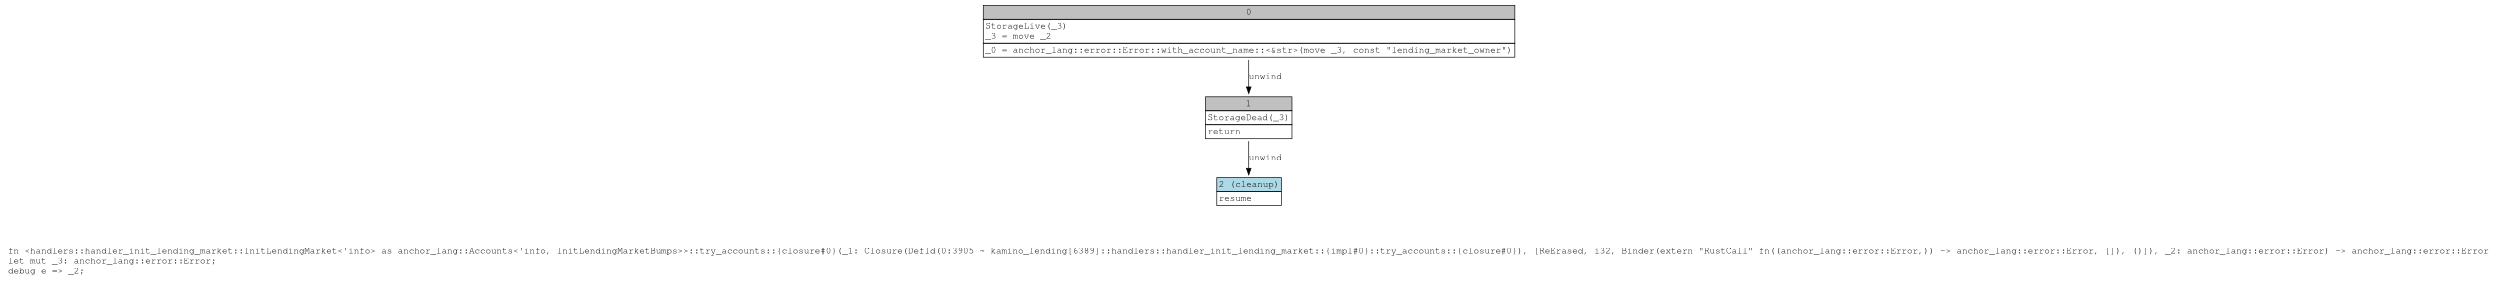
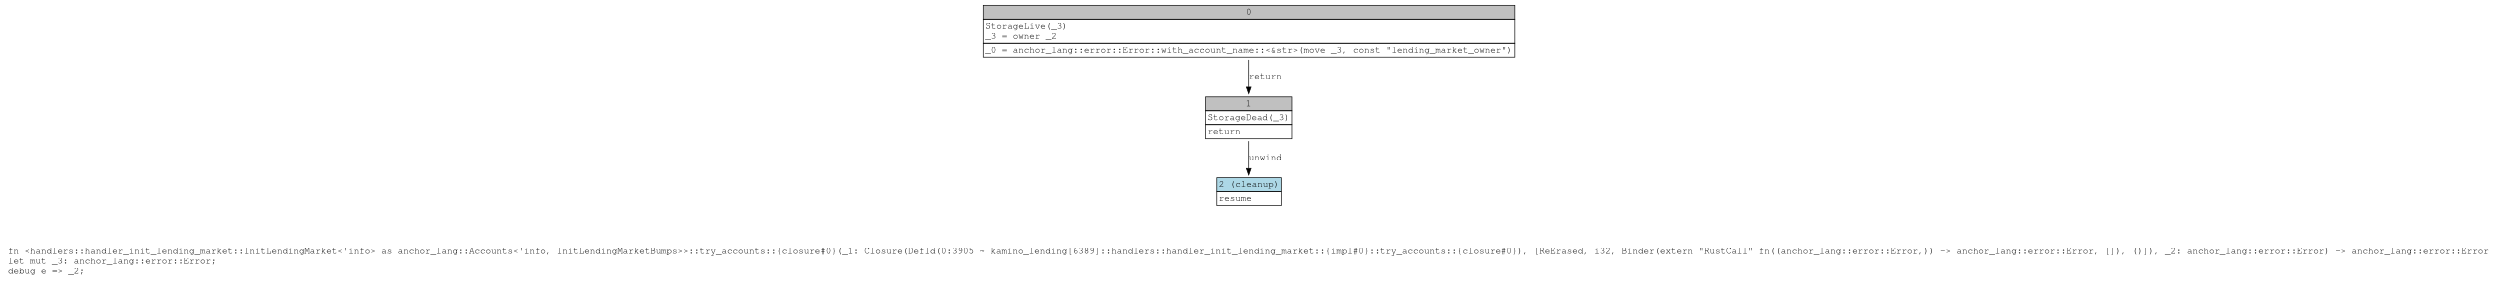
(1019, 36) -> (1021, 36)
(1265, 77) -> (1265, 77)
